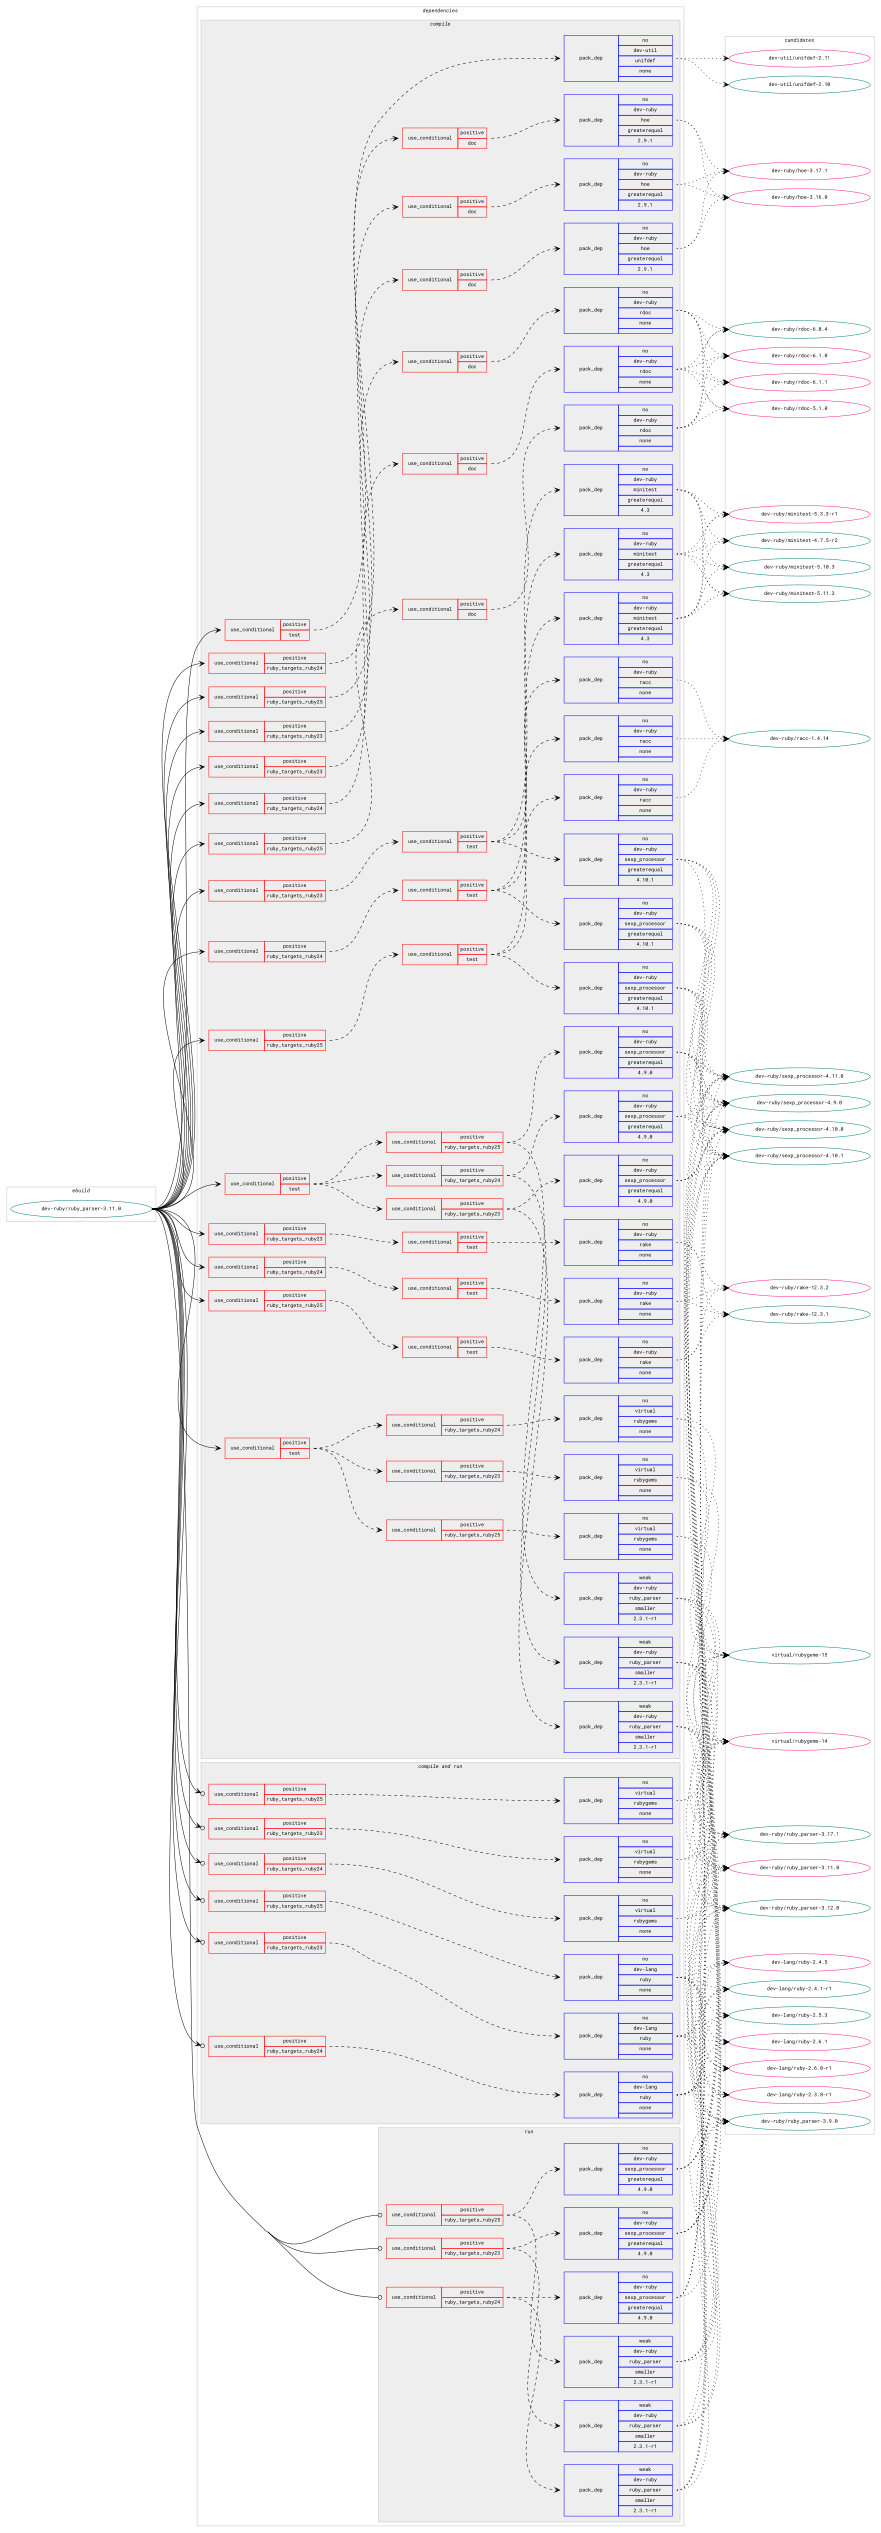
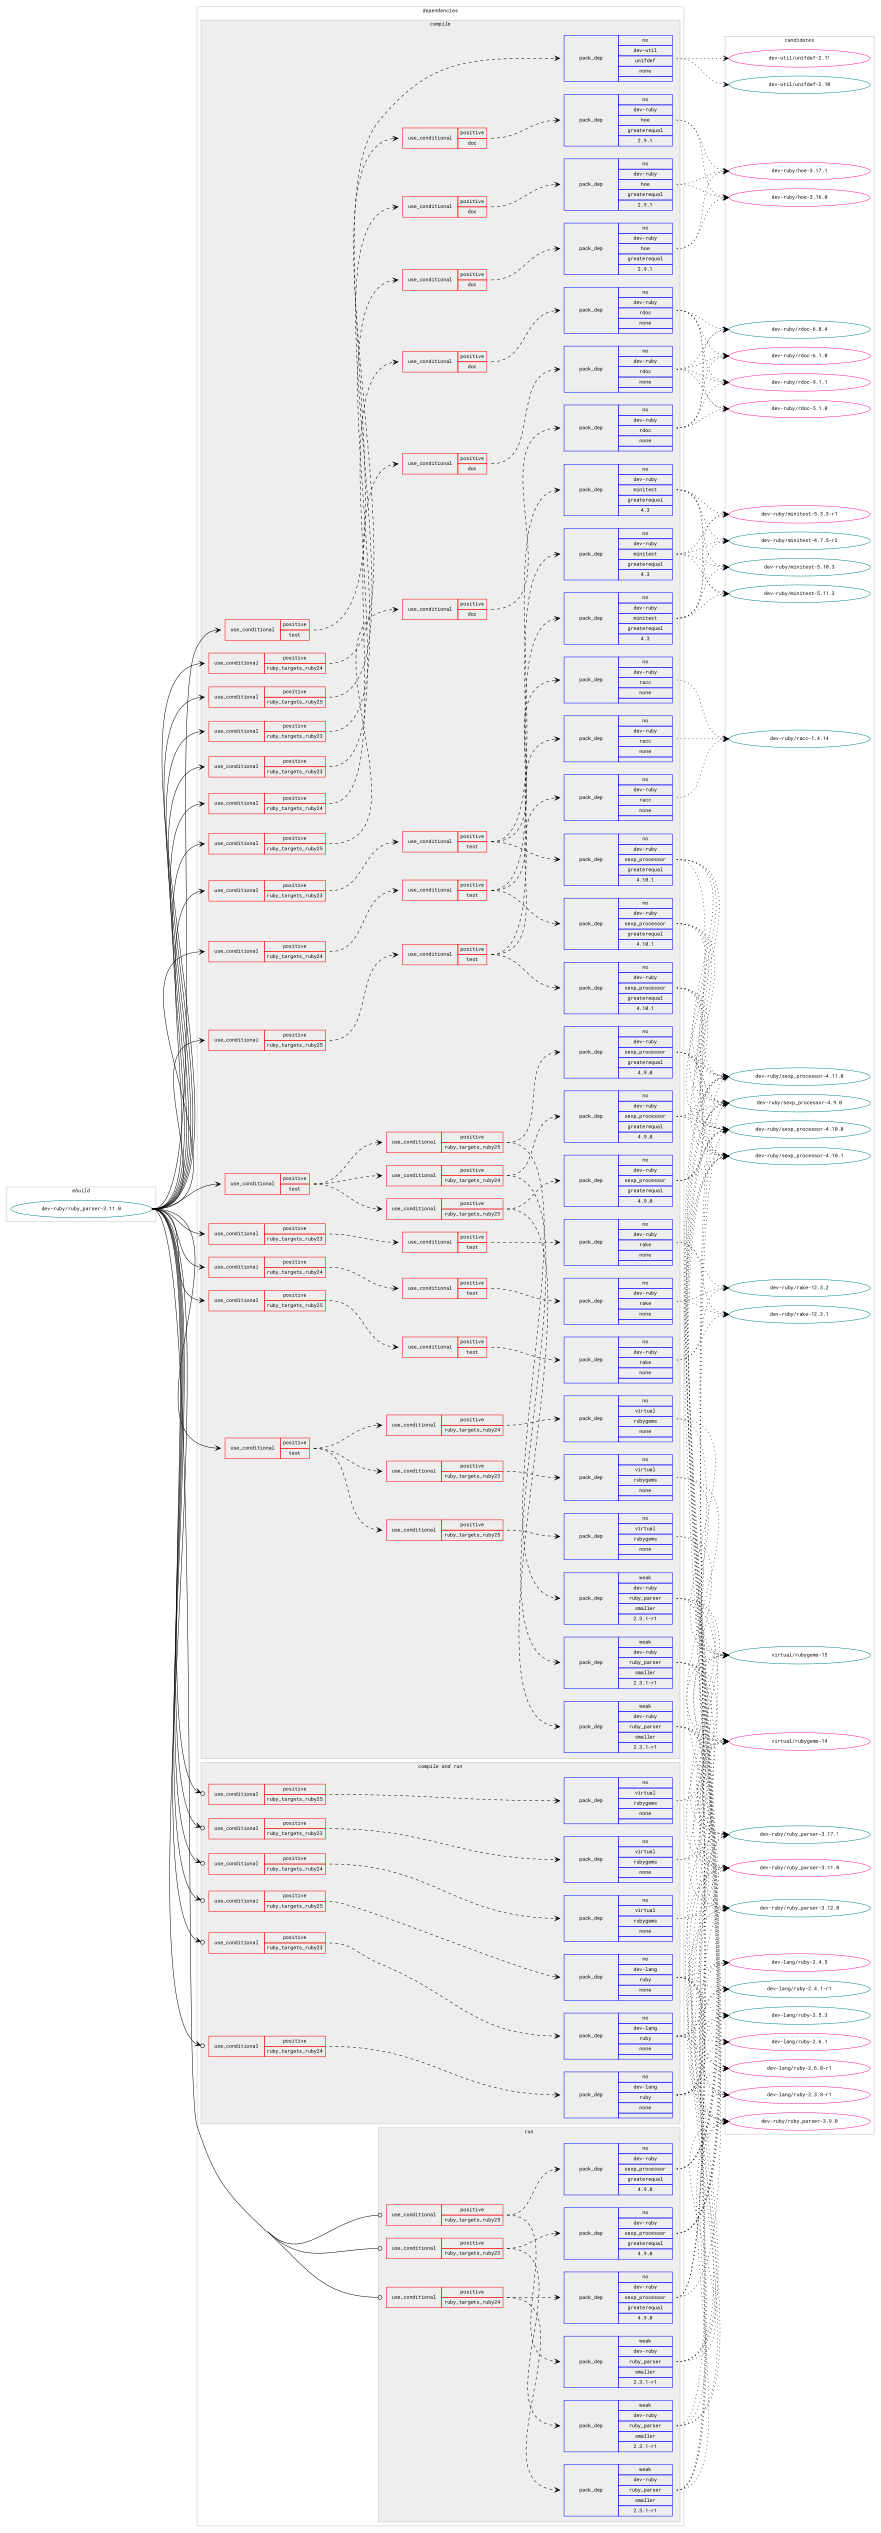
(800, 382) -> (800, 382)
(800, 1288) -> (800, 1288)
(800, 2121) -> (800, 2121)
